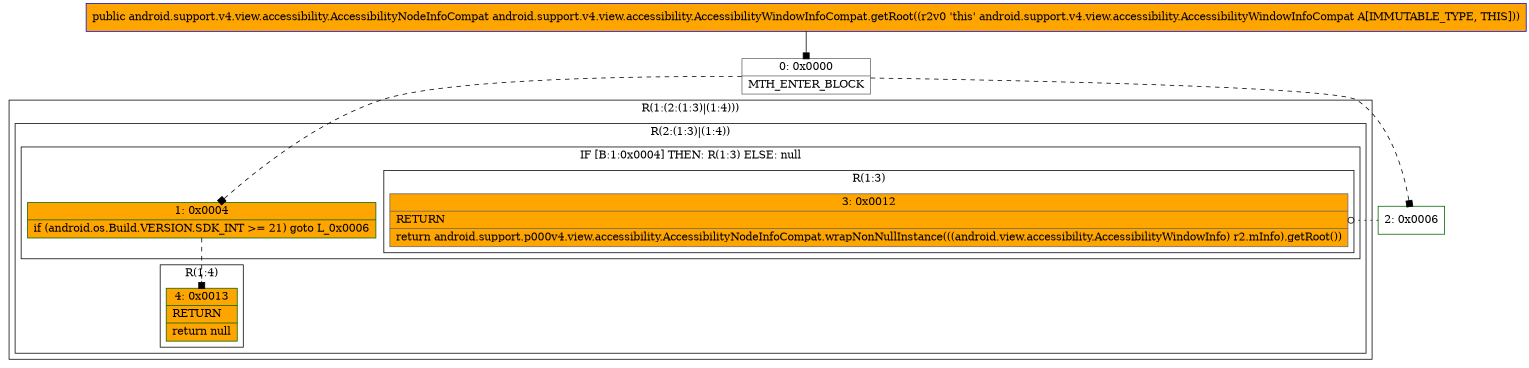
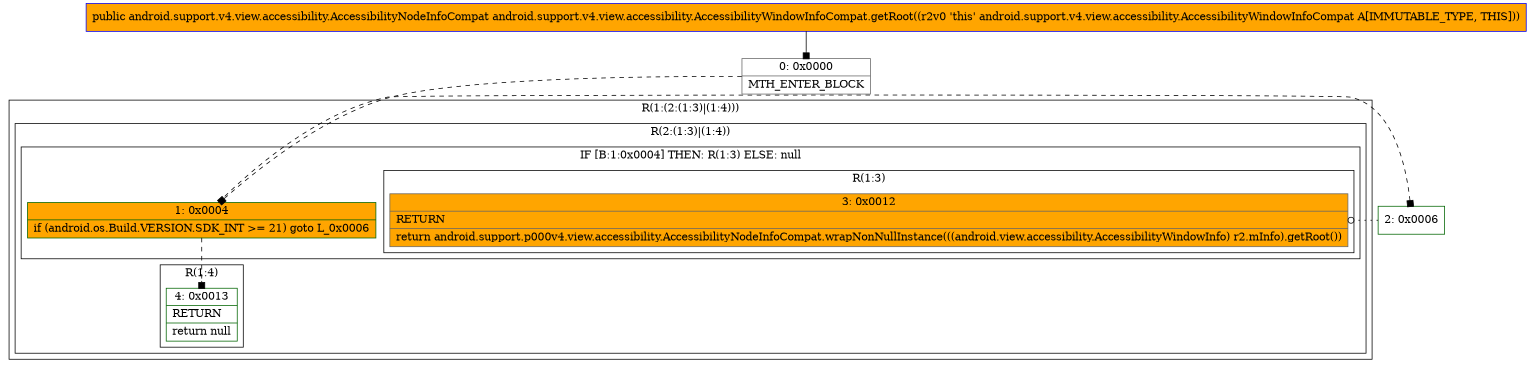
(1171, 85) -> (831, 95)
(202, 315) -> (202, 315)
